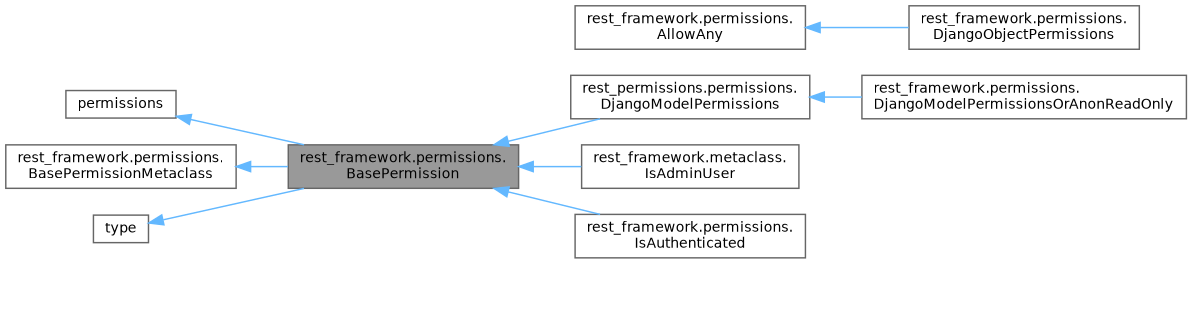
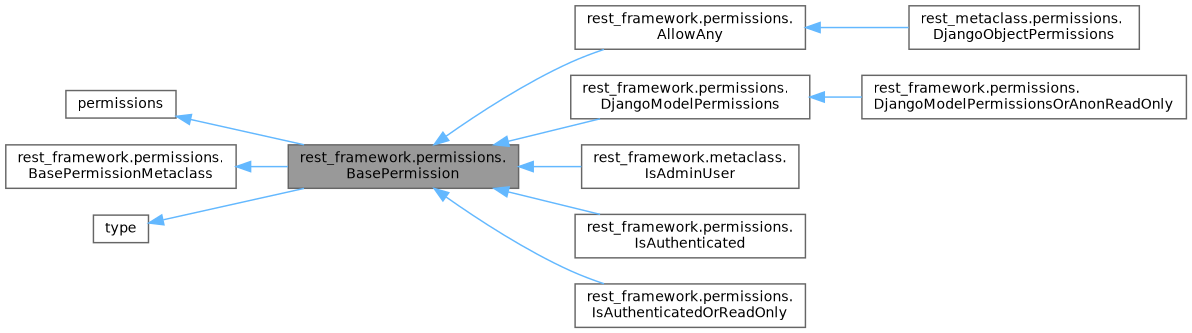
(1024, 28) -> (1024, 28)
none -> (522, 87)
(690, 97) -> (690, 97)
none -> (690, 306)
